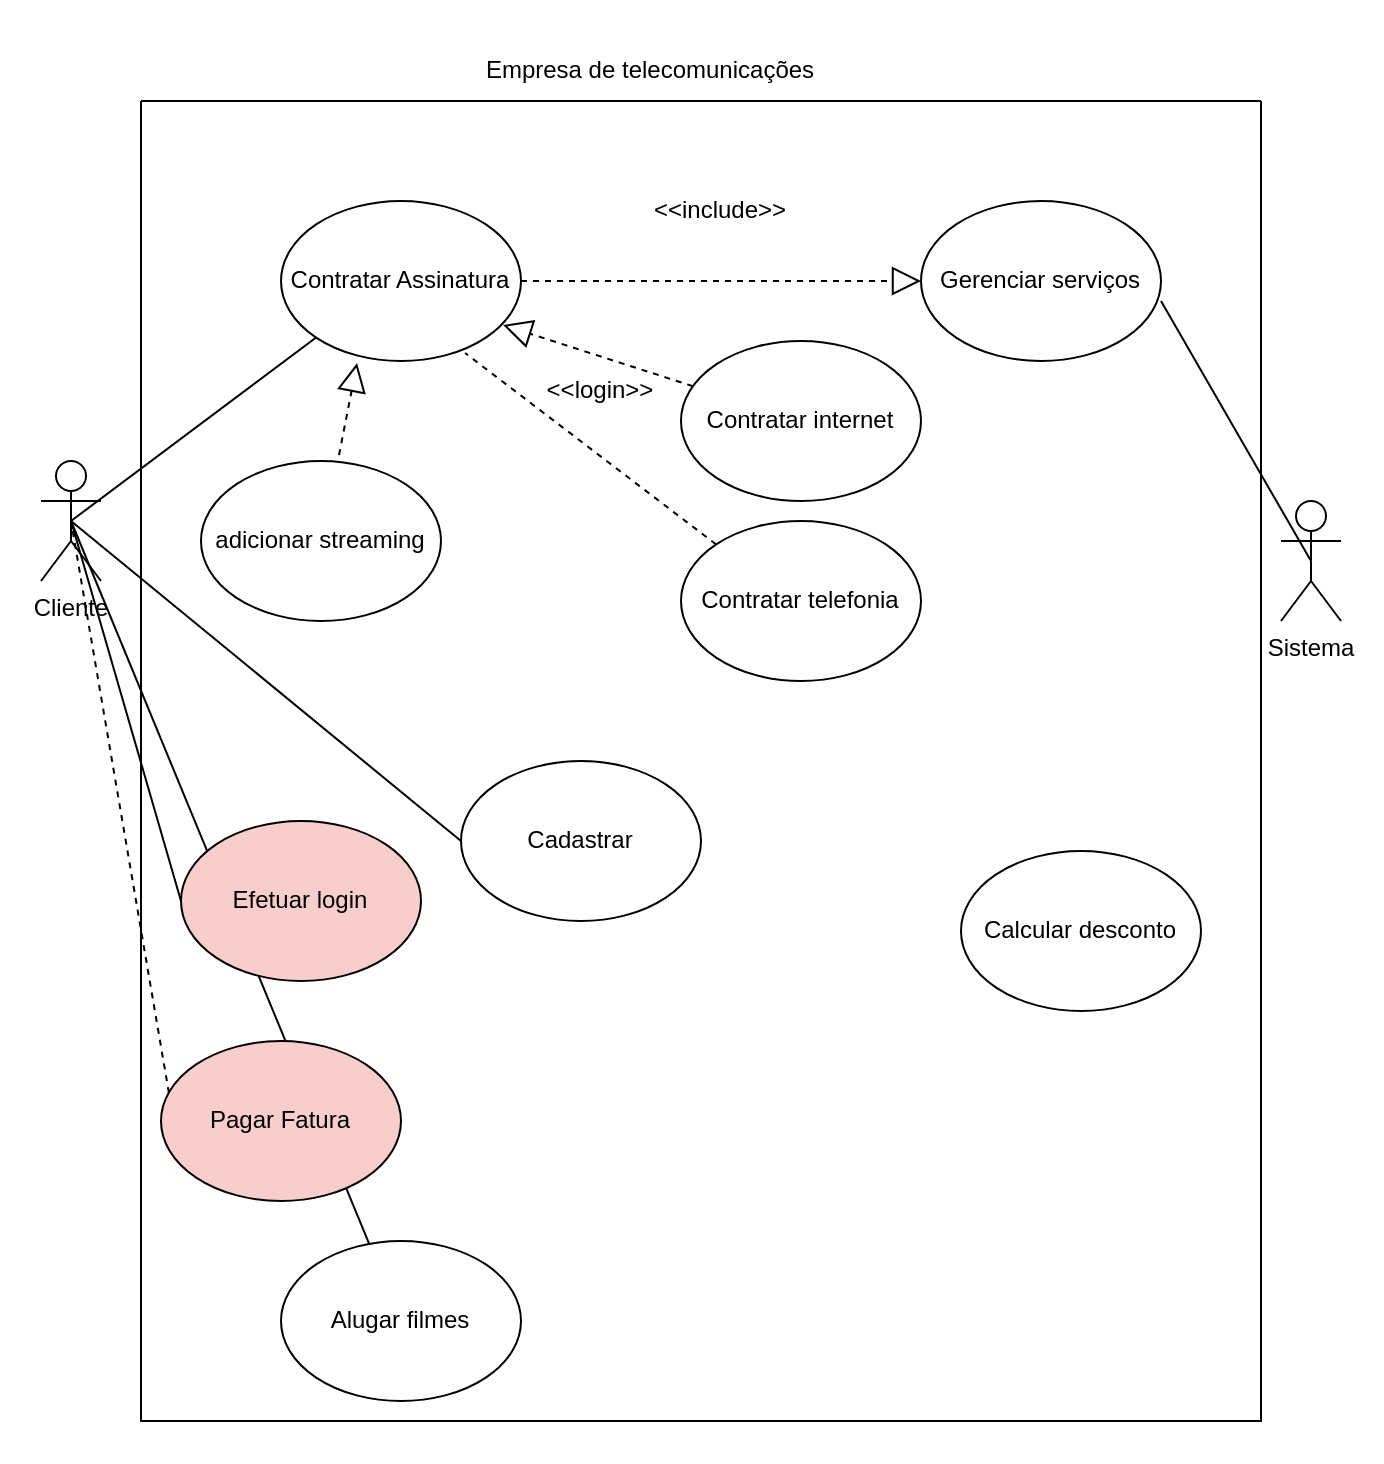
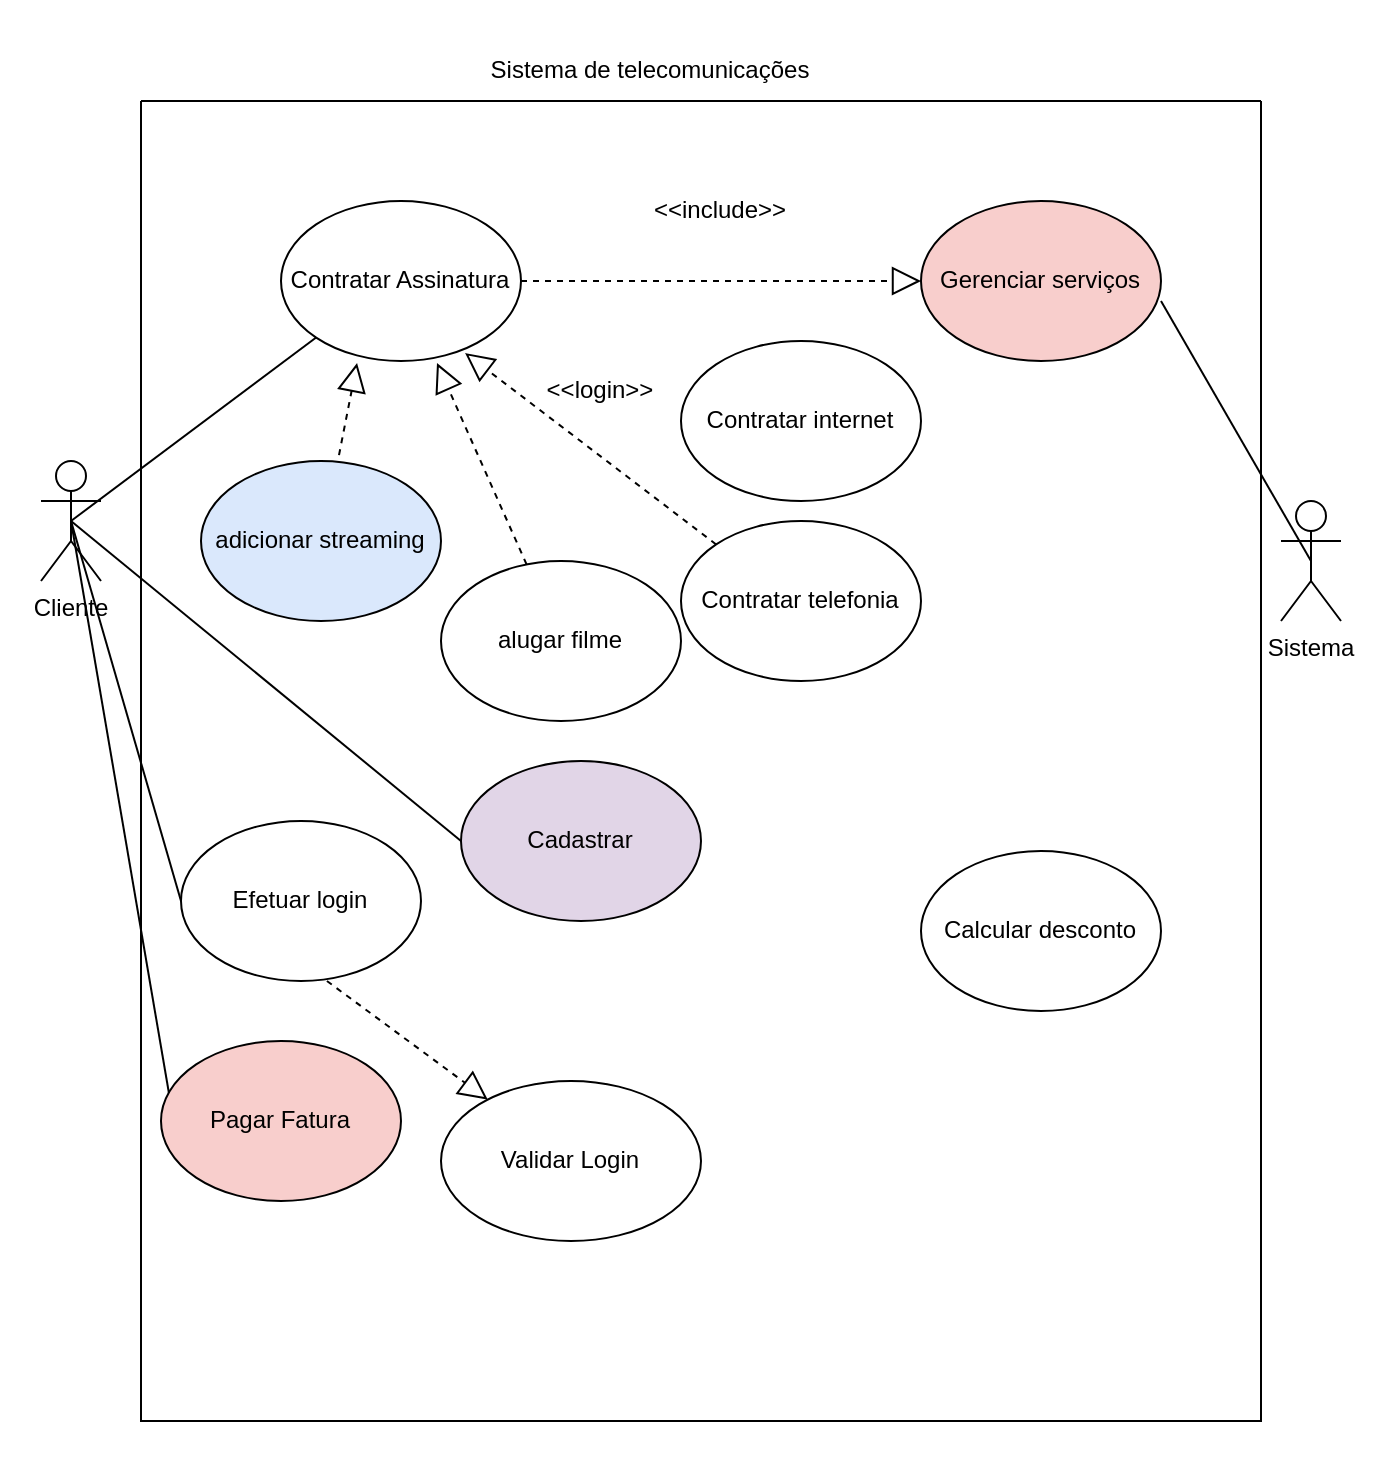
(651, 71) -> (651, 71)
(1041, 281) -> (1041, 281)
(612, 360) -> none
(478, 363) -> (488, 371)
none -> (488, 477)
(321, 541) -> (321, 541)
none -> (561, 641)
(107, 733) -> (107, 733)
(176, 776) -> none
(581, 841) -> (581, 841)
(301, 901) -> (301, 901)
(1081, 931) -> (1041, 931)
none -> (396, 1032)
none -> (571, 1161)
(401, 1321) -> none
